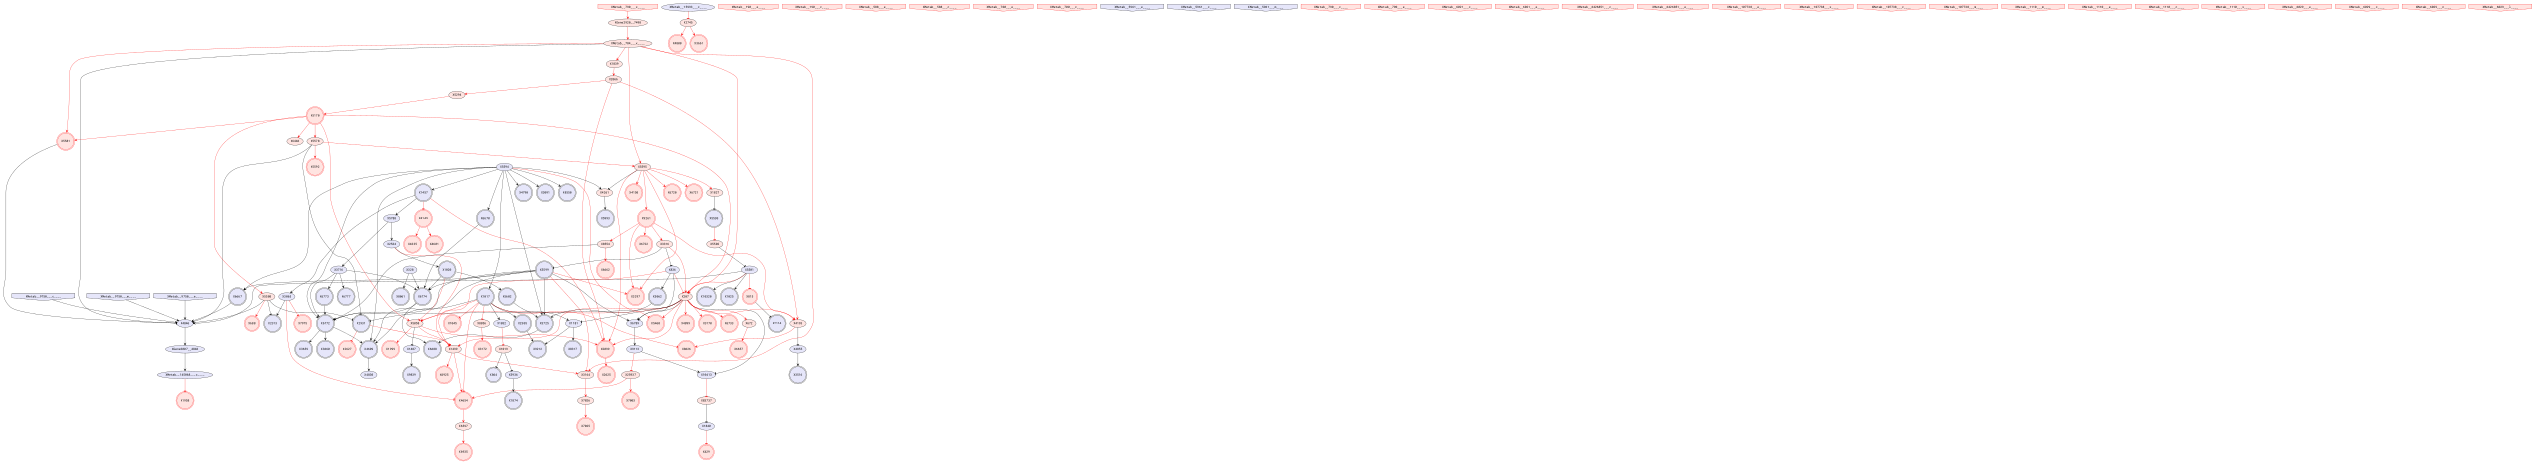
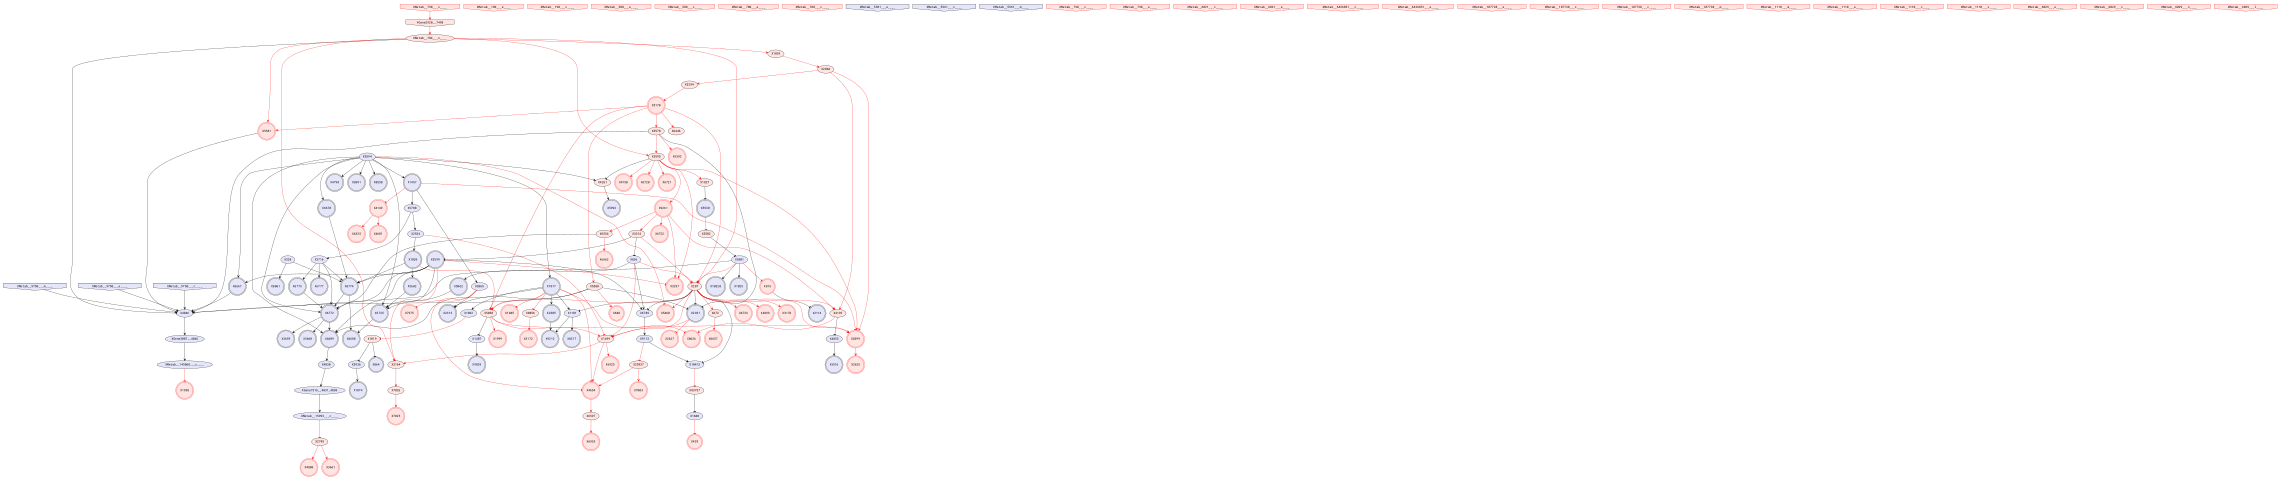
(628, 23) -> (430, 23)
(587, 282) -> (544, 268)
none -> (320, 390)
